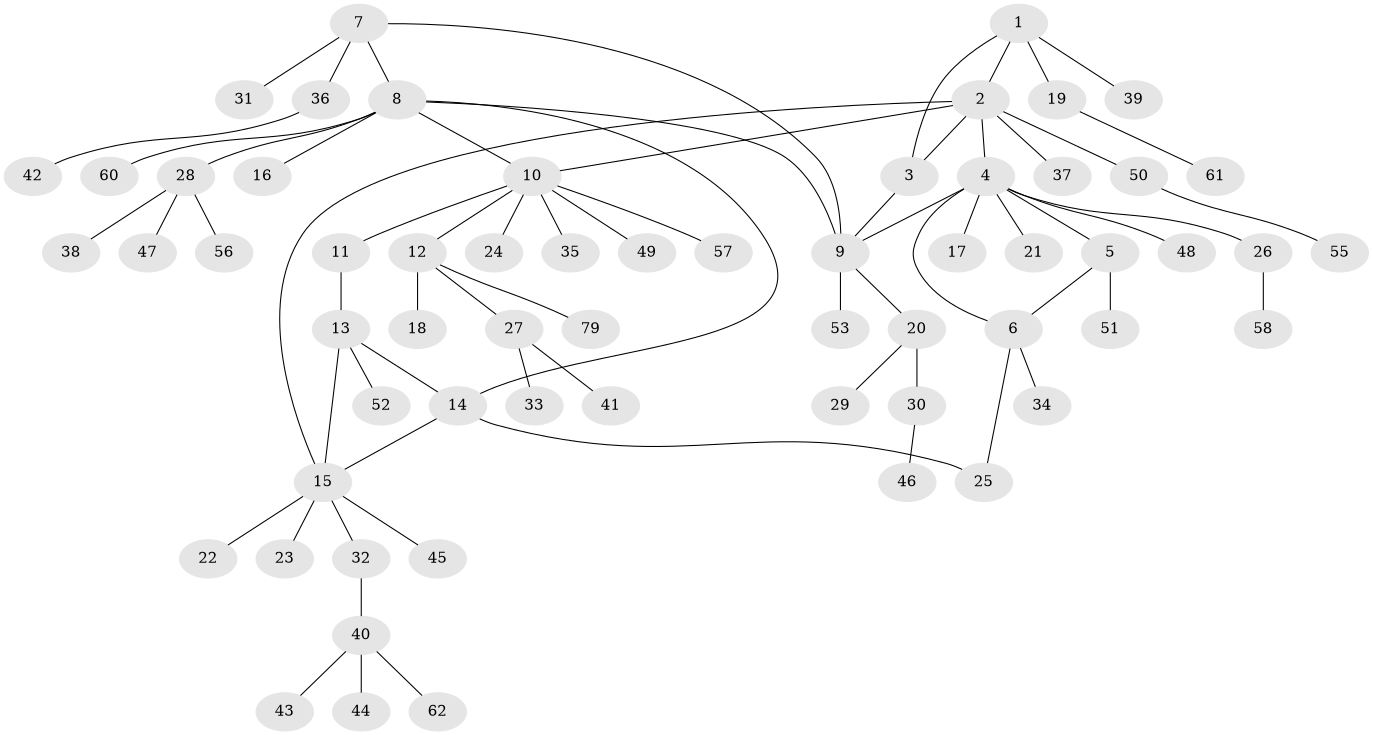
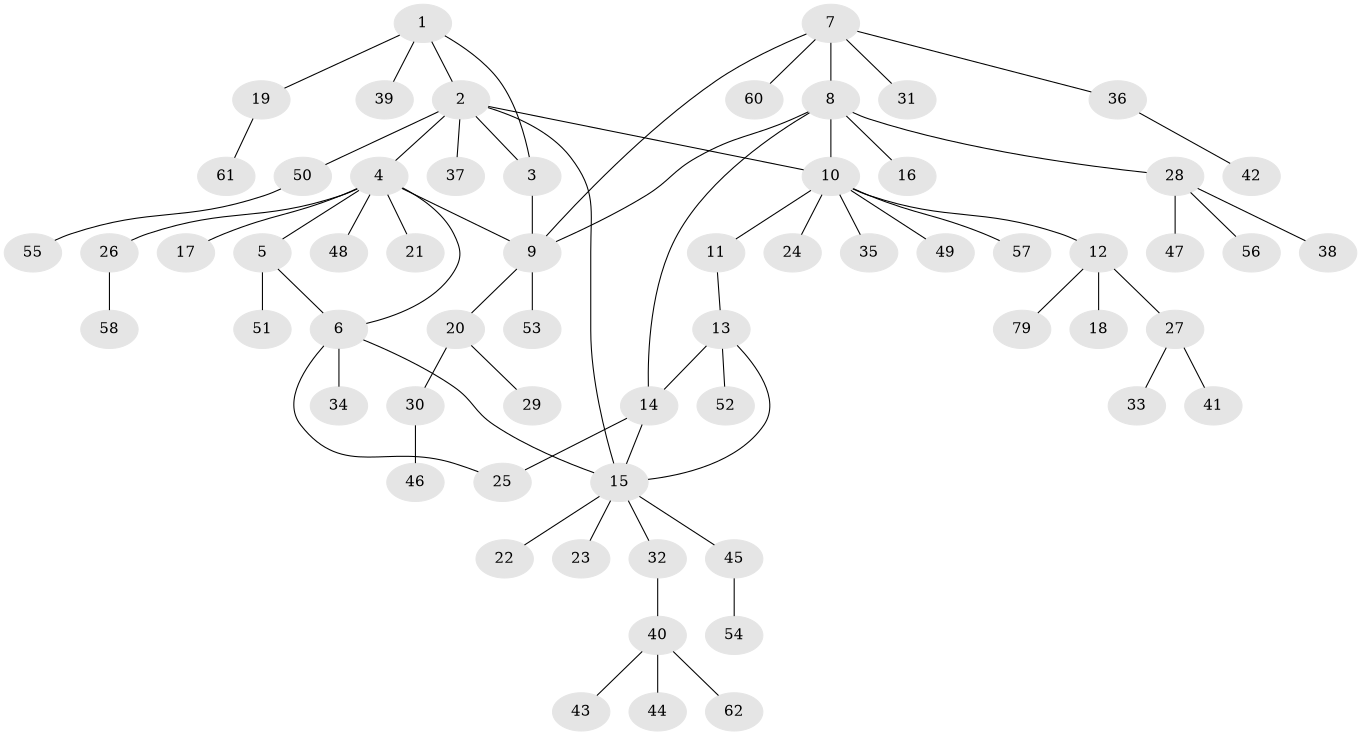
(253, 138) -> (793, 62)
none -> (477, 410)
none -> (734, 635)
